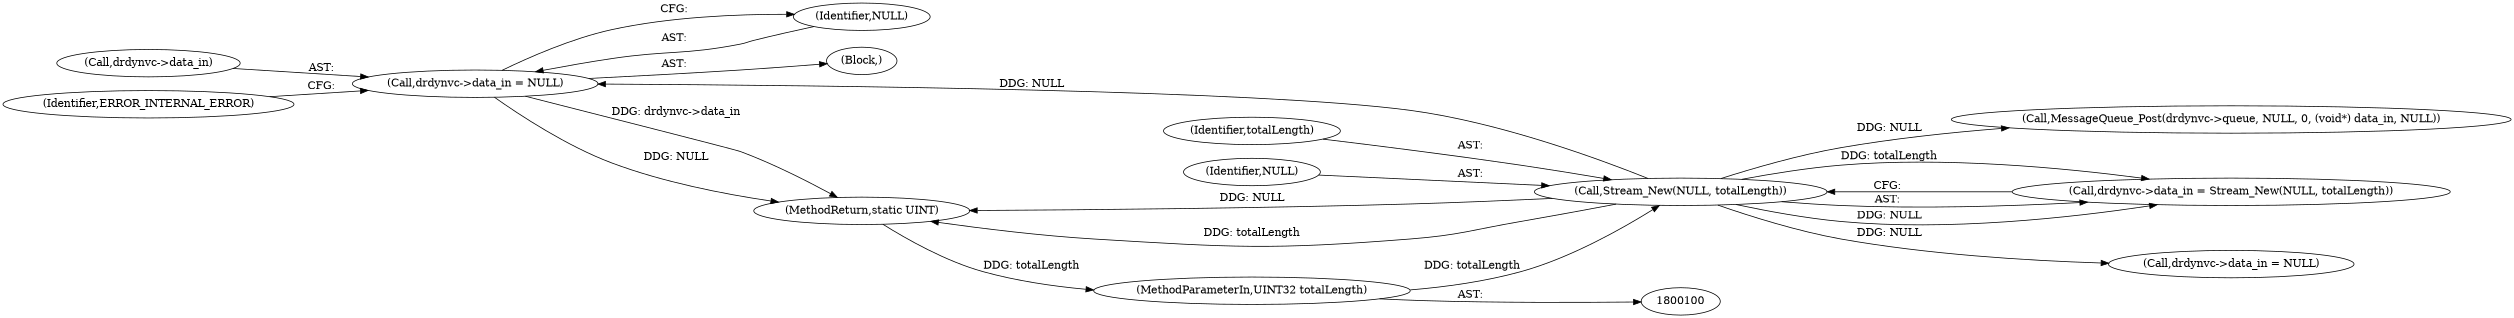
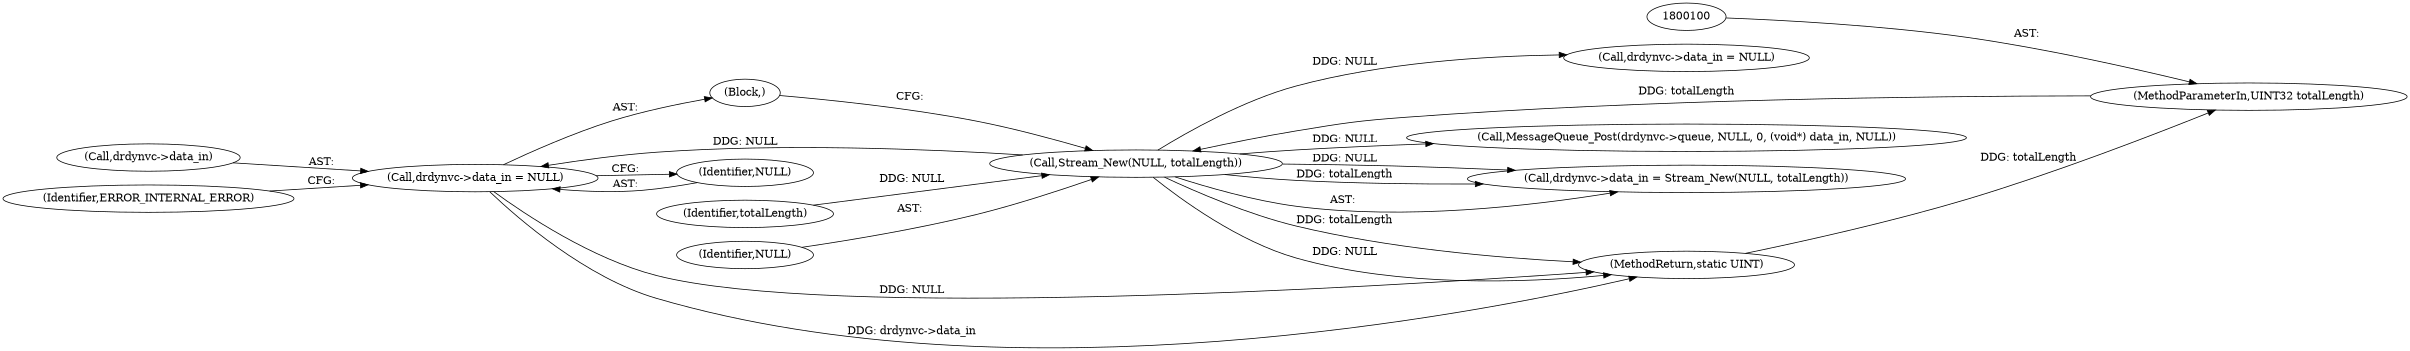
(1472, 146) -> (912, 179)
(1923, 192) -> (934, 114)
(1507, 302) -> (1960, 36)
